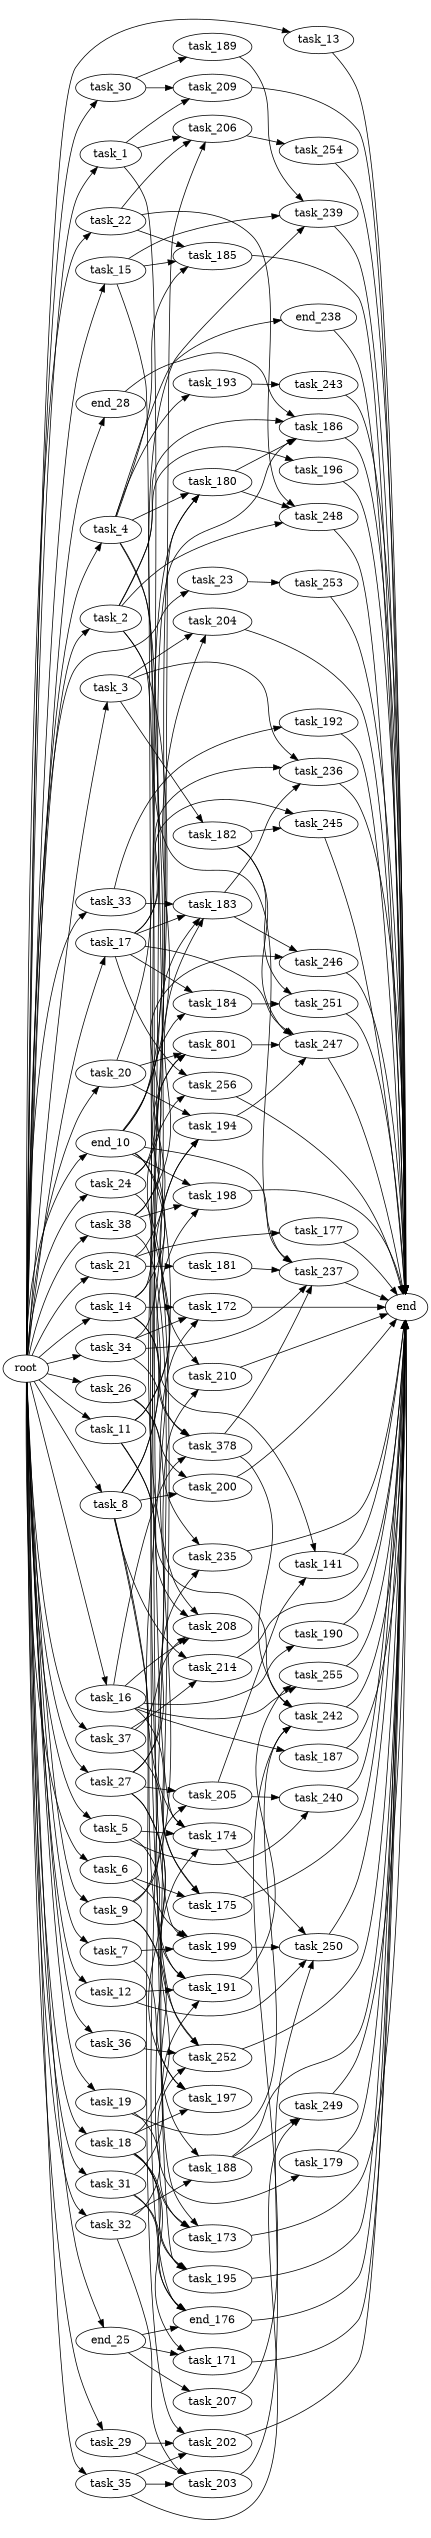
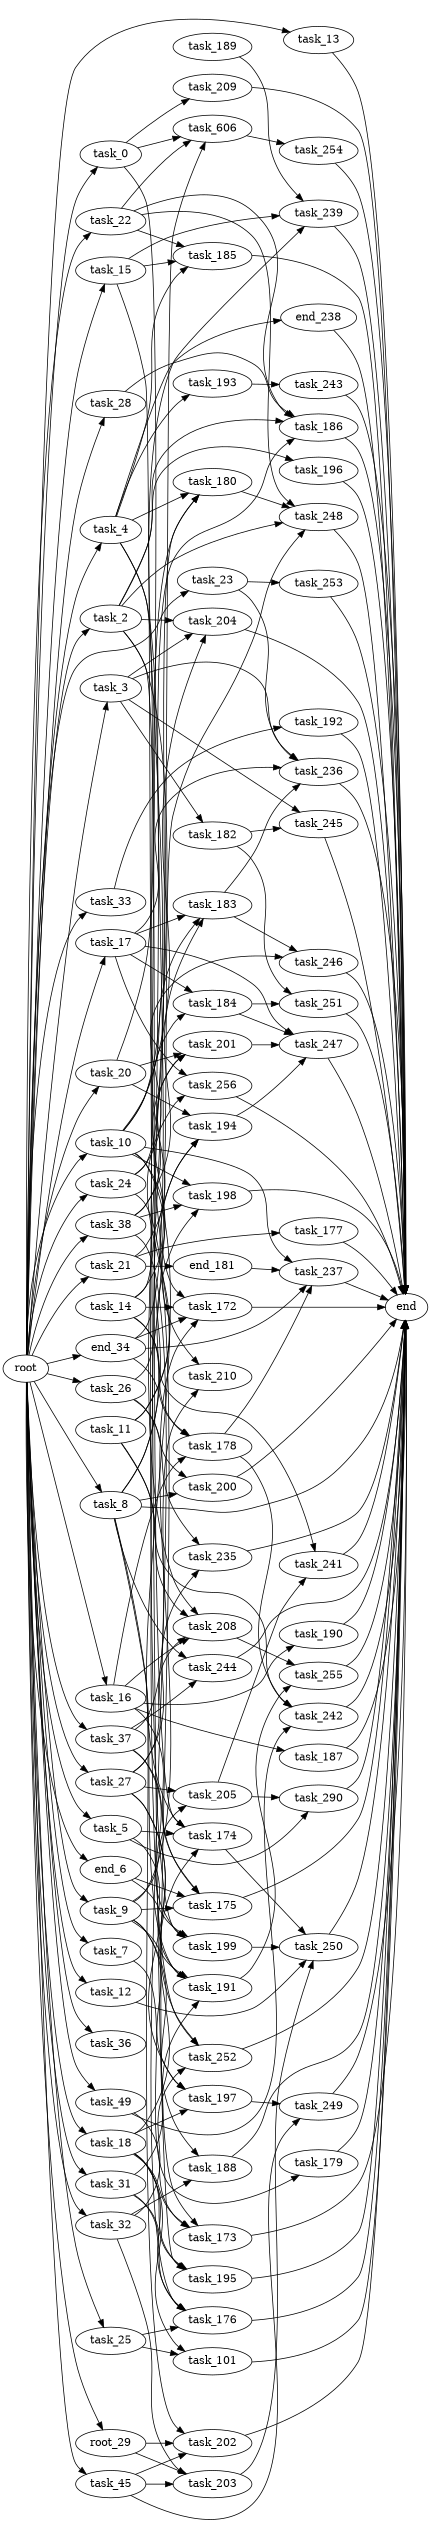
(111, 88) -> none
(212, 129) -> (212, 129)
(111, 155) -> (111, 155)
(111, 404) -> (111, 404)
(262, 457) -> (273, 242)
none -> (153, 620)
none -> (267, 671)
(173, 815) -> (211, 754)
none -> (171, 836)
(222, 870) -> (151, 917)
(155, 904) -> none
(262, 961) -> (262, 1023)
(212, 1045) -> (212, 1045)
(111, 1143) -> (111, 1143)
(212, 1266) -> (212, 1266)
(61, 1339) -> none
(310, 1342) -> (319, 1484)
(111, 1348) -> (111, 1348)
(61, 1398) -> none
(212, 1447) -> (212, 1447)
(319, 1565) -> (319, 1565)
(212, 1668) -> (212, 1668)
(216, 1719) -> (271, 1654)
(319, 1799) -> (319, 1799)
(111, 1870) -> (111, 1870)
none -> (153, 1909)
(153, 1950) -> (159, 1840)
(156, 1991) -> (157, 1946)
(156, 2050) -> none
(111, 2103) -> (111, 2103)
(262, 2140) -> (257, 2102)
(212, 2320) -> (212, 2320)
(111, 2341) -> (111, 2341)
(212, 2361) -> (212, 2361)
(212, 2402) -> none
(111, 2443) -> (111, 2443)
(111, 2484) -> (111, 2484)
